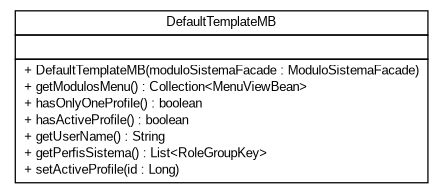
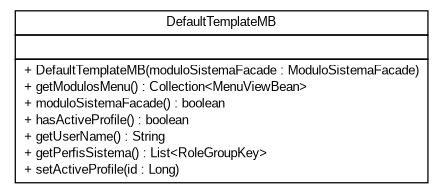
(113, 104) -> (125, 104)
